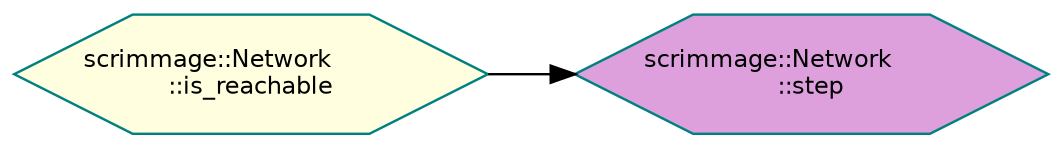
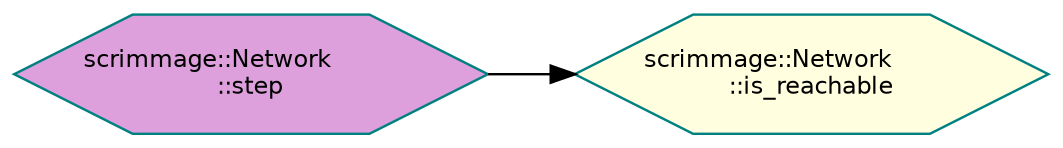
(519, 74) -> (519, 74)
